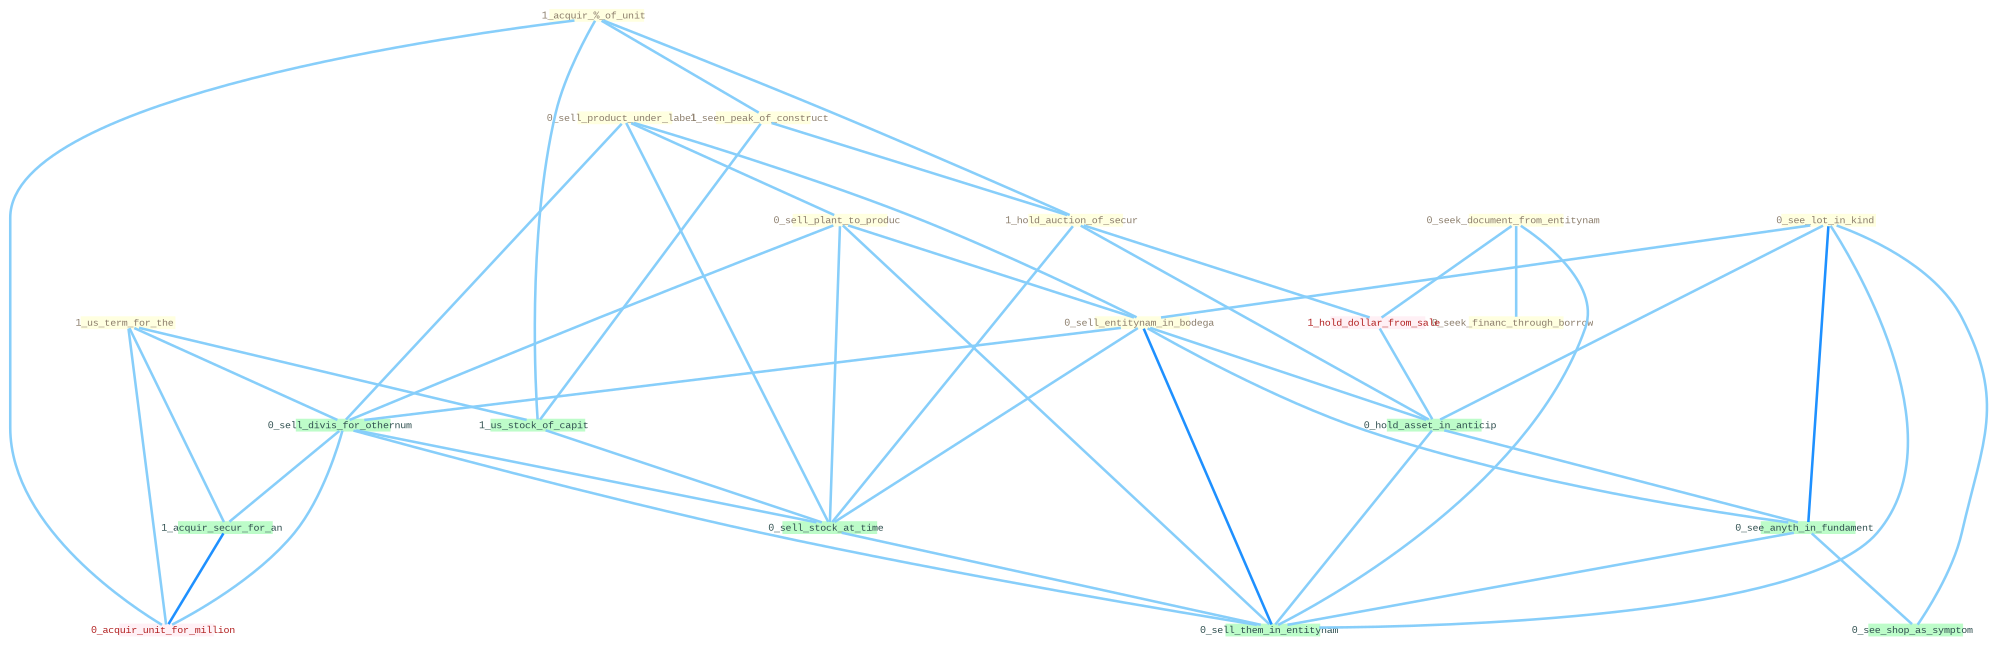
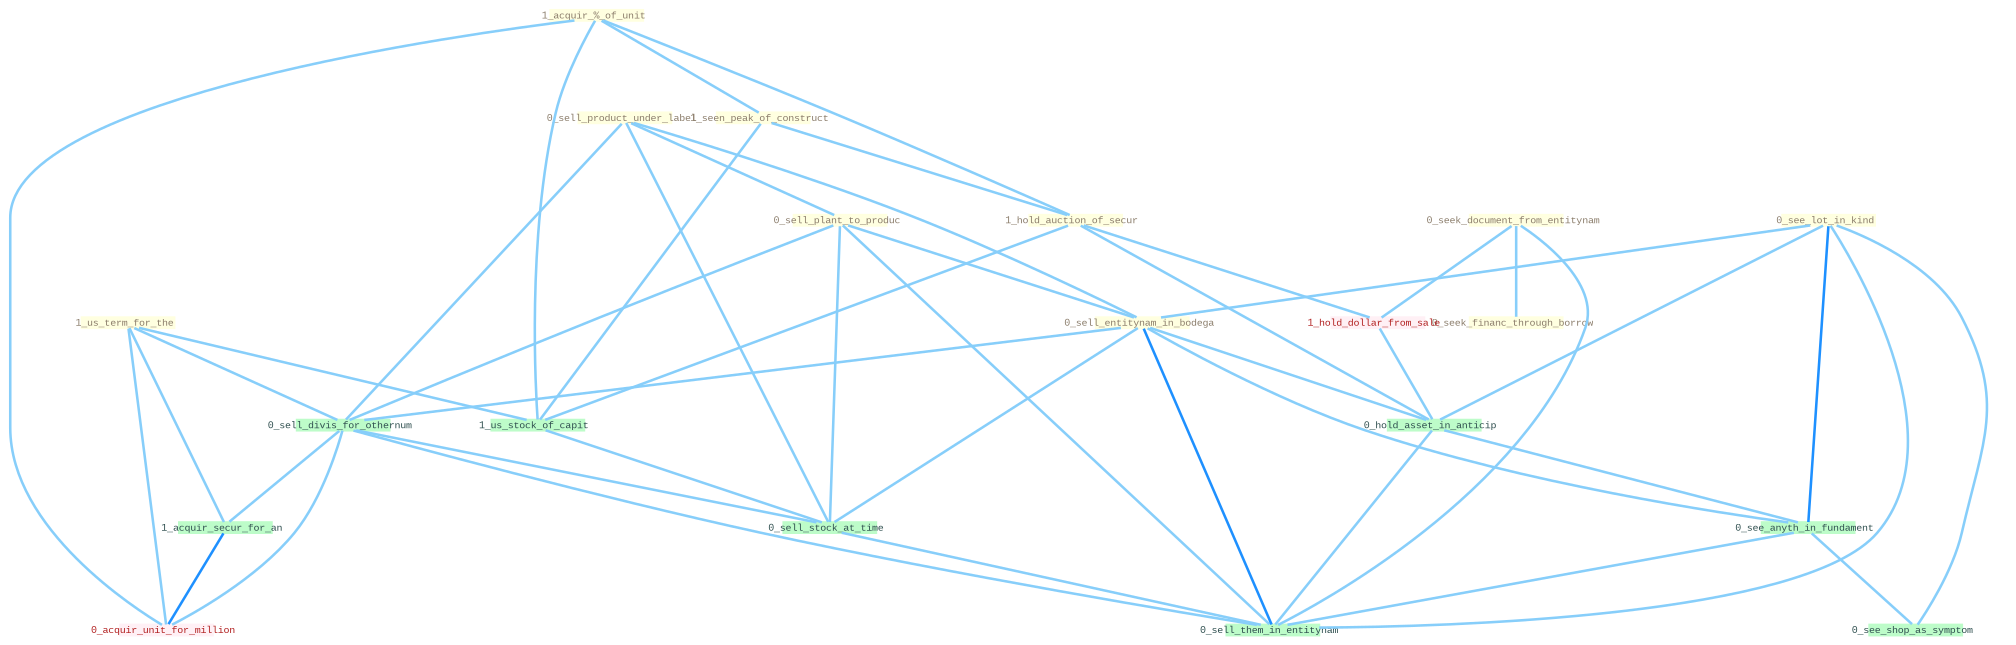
(953, 374) -> (807, 323)
